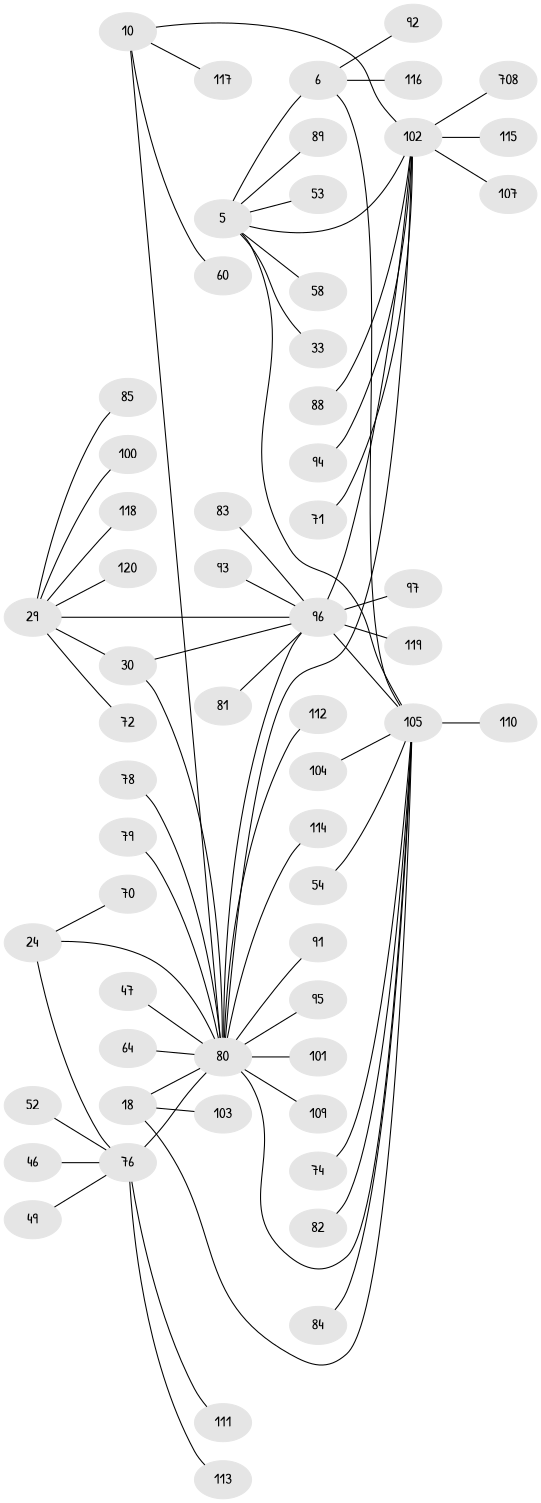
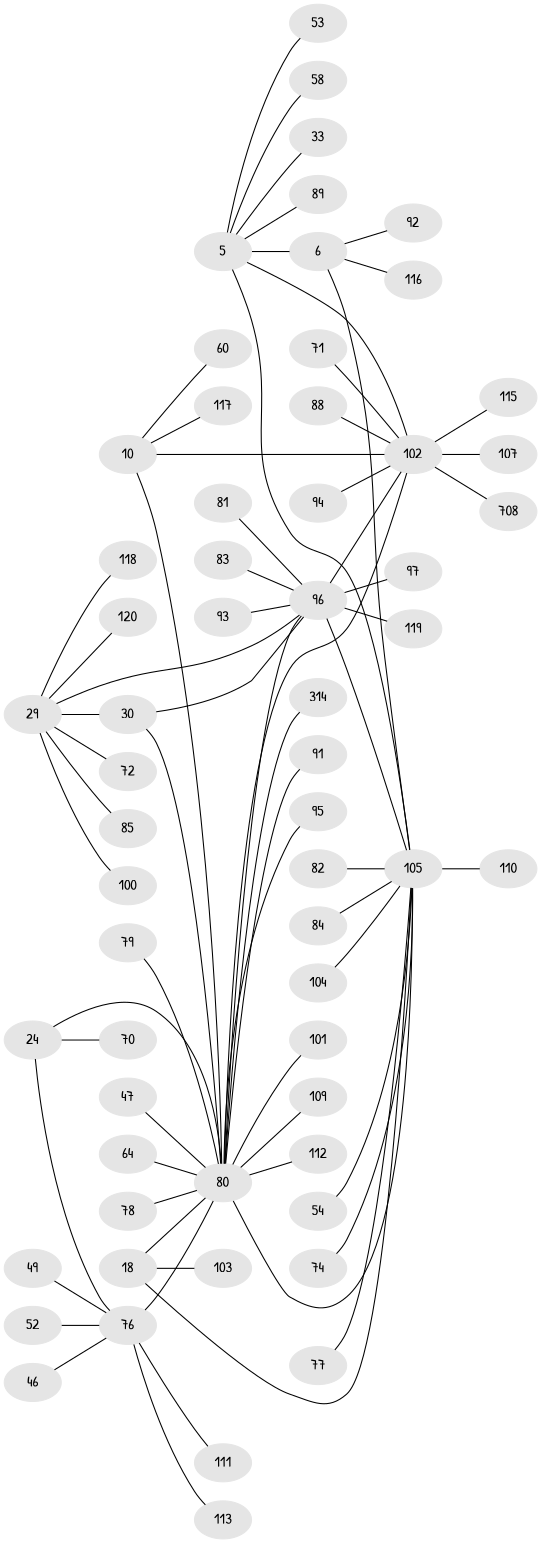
(318, 829) -> (318, 698)
none -> (318, 1366)
